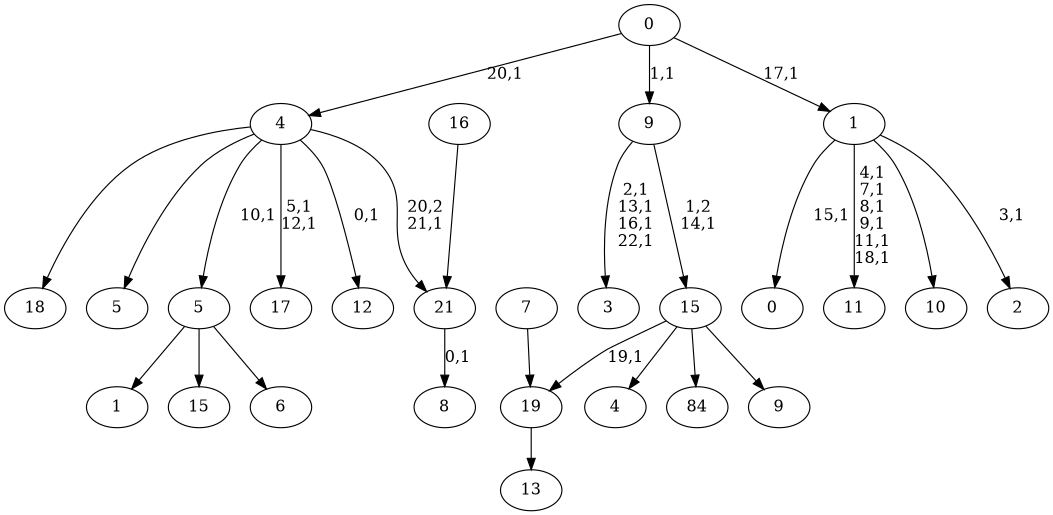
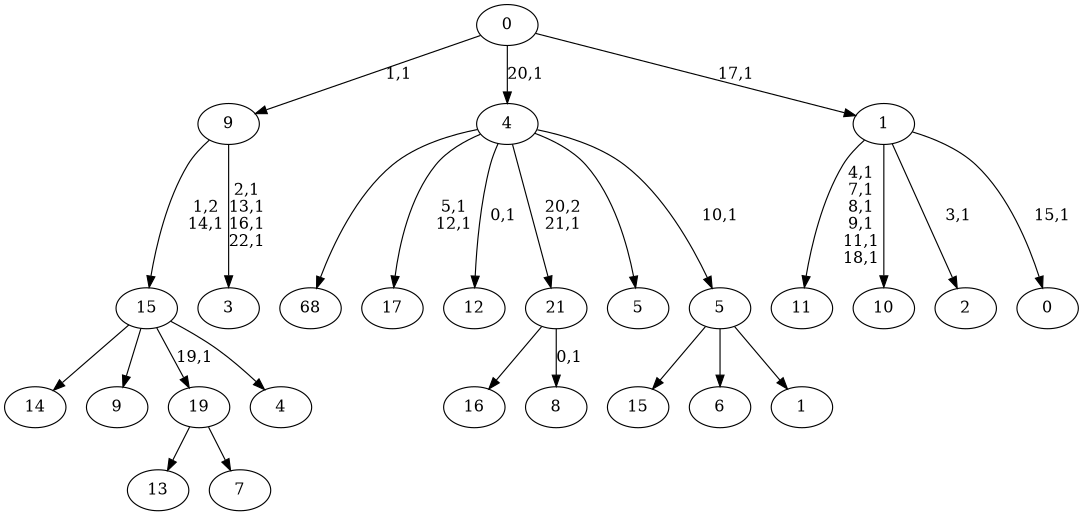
(453, 210) -> (519, 353)
(35, 308) -> (311, 308)
(529, 352) -> (217, 444)
(697, 407) -> (35, 407)
